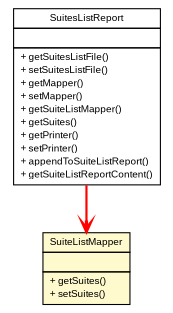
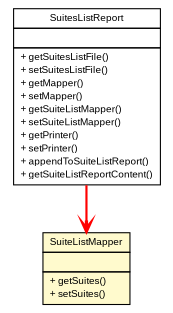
(49, 122) -> (71, 122)
